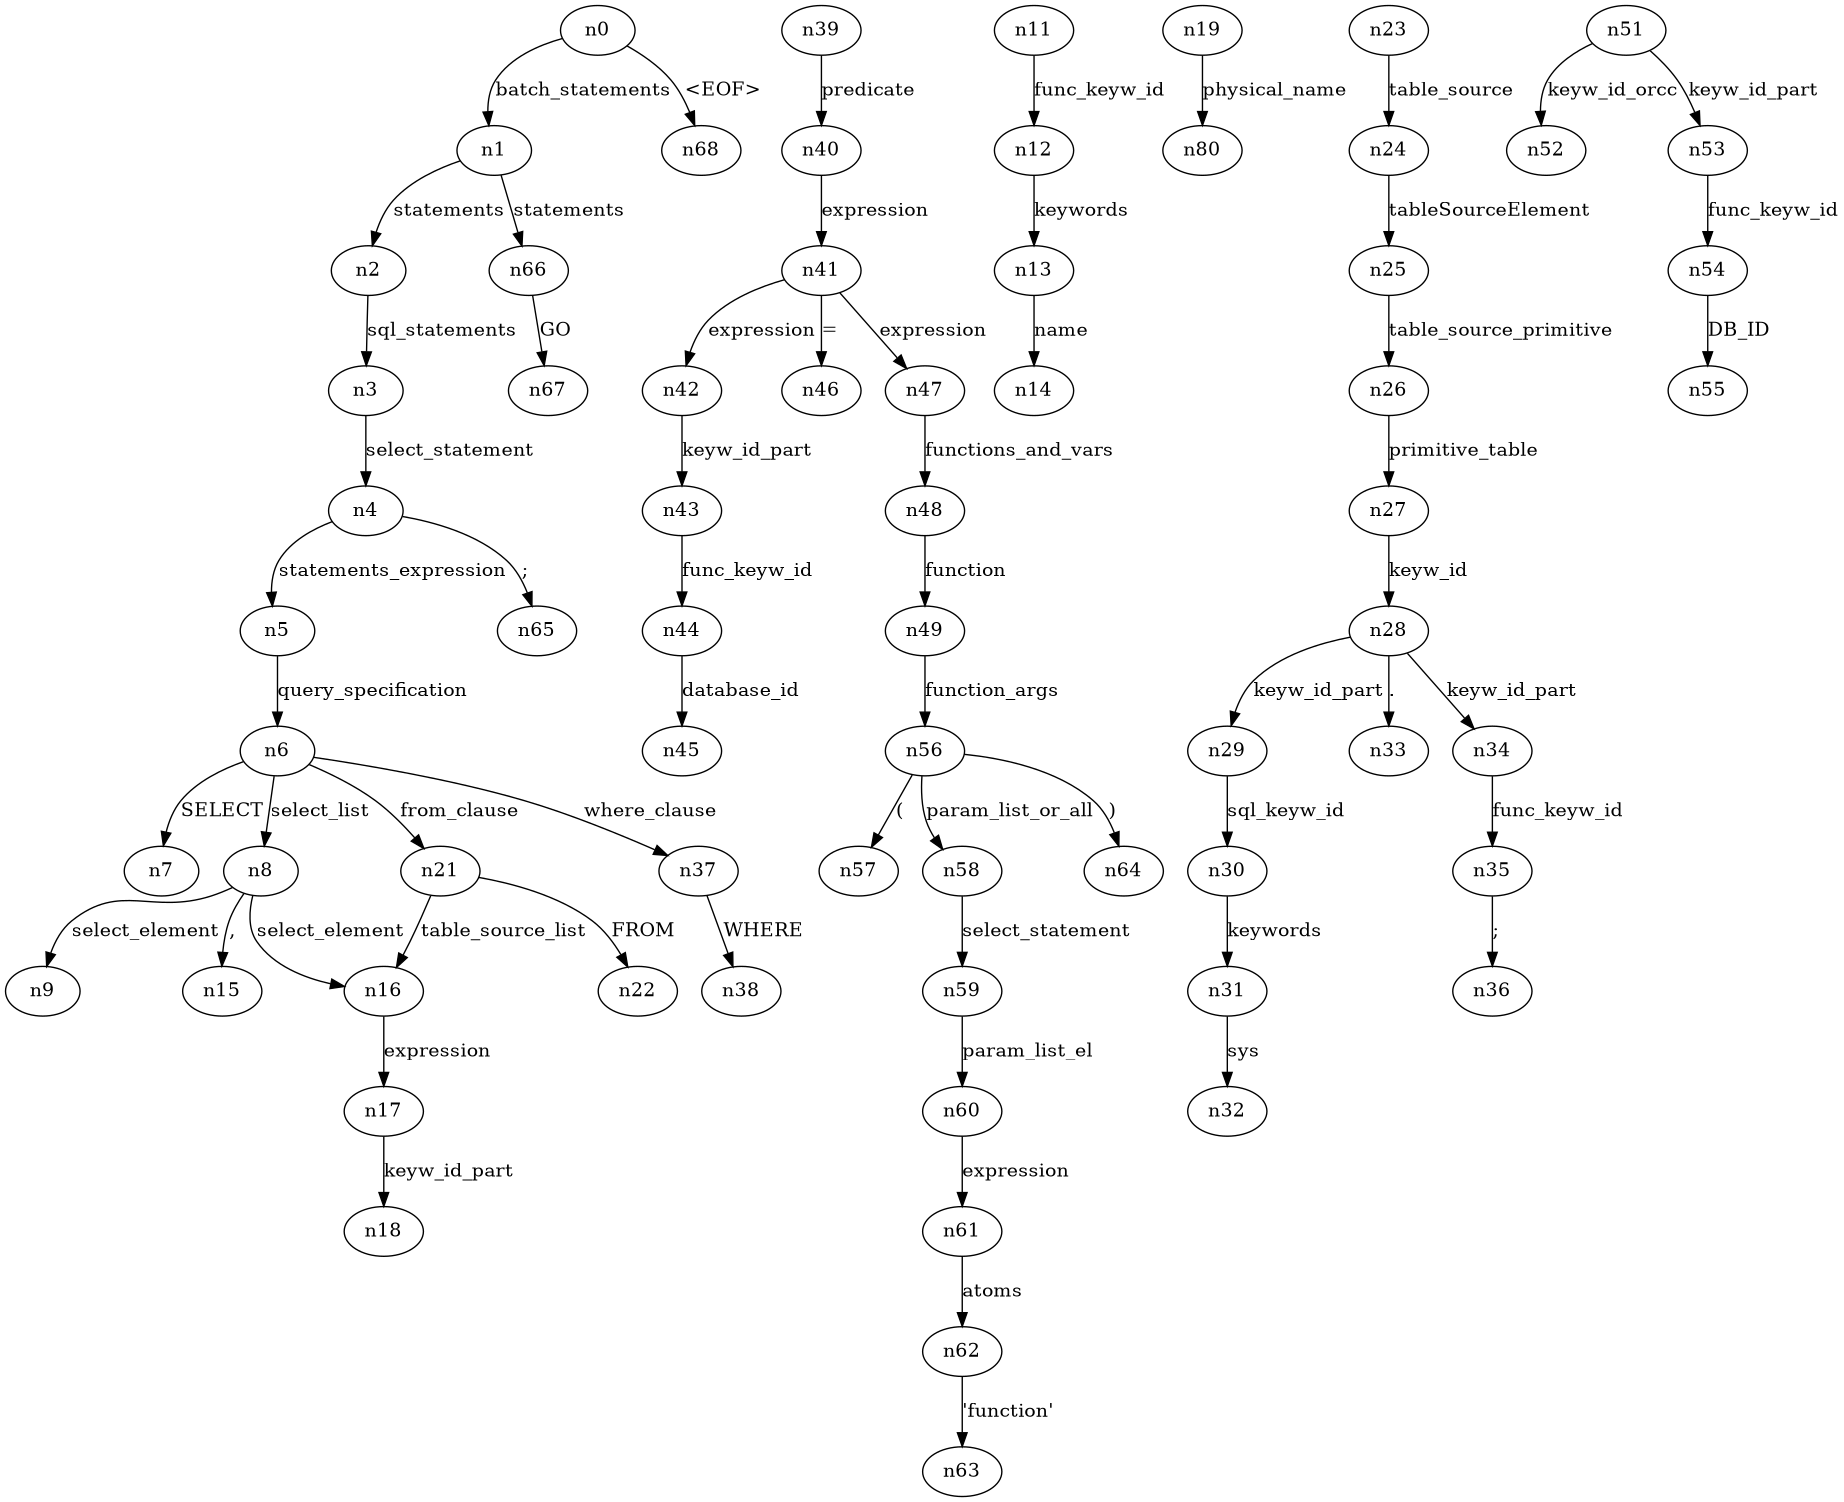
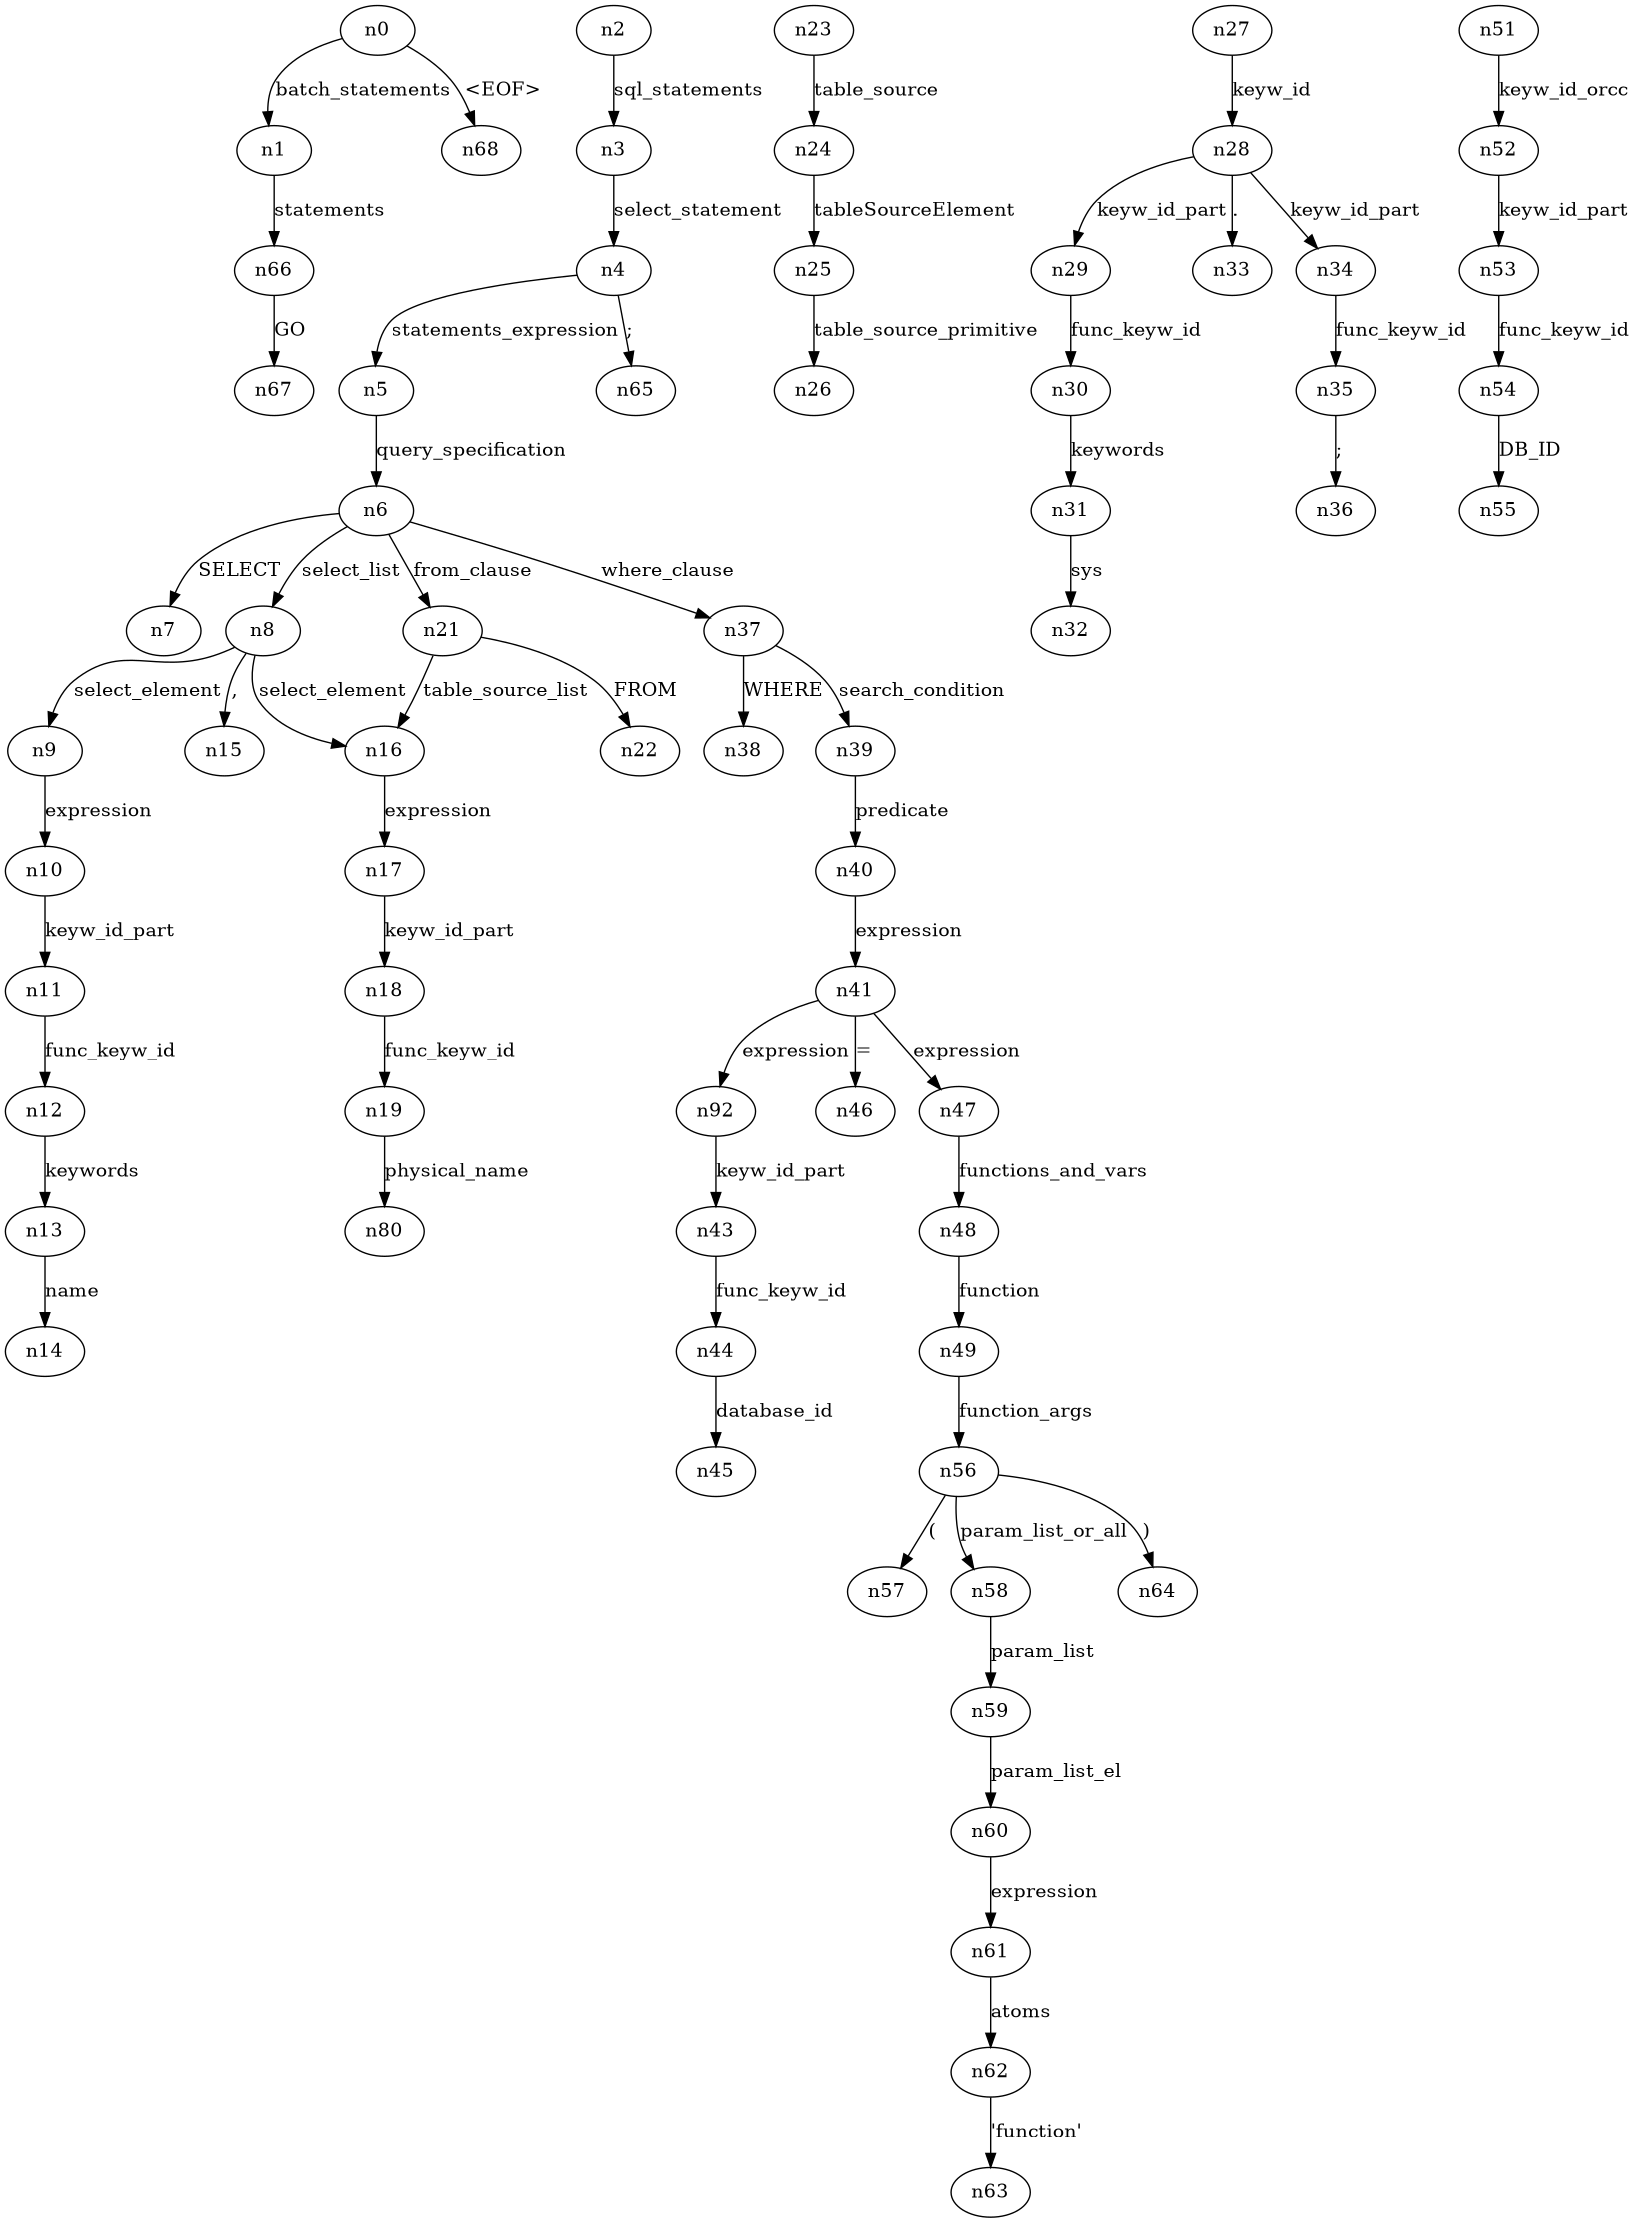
(1676, 79) -> (1499, 204)
(409, 186) -> none
(682, 391) -> (716, 1111)
(1389, 444) -> none
none -> (817, 672)
(1286, 811) -> (1136, 331)
none -> (45, 871)
(1046, 931) -> (1043, 1652)
none -> (385, 1044)
